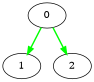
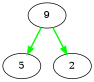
(47, 15) -> (47, 15)
(22, 66) -> (22, 66)
